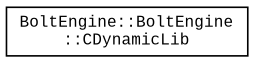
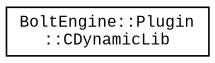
(127, 32) -> (108, 32)
